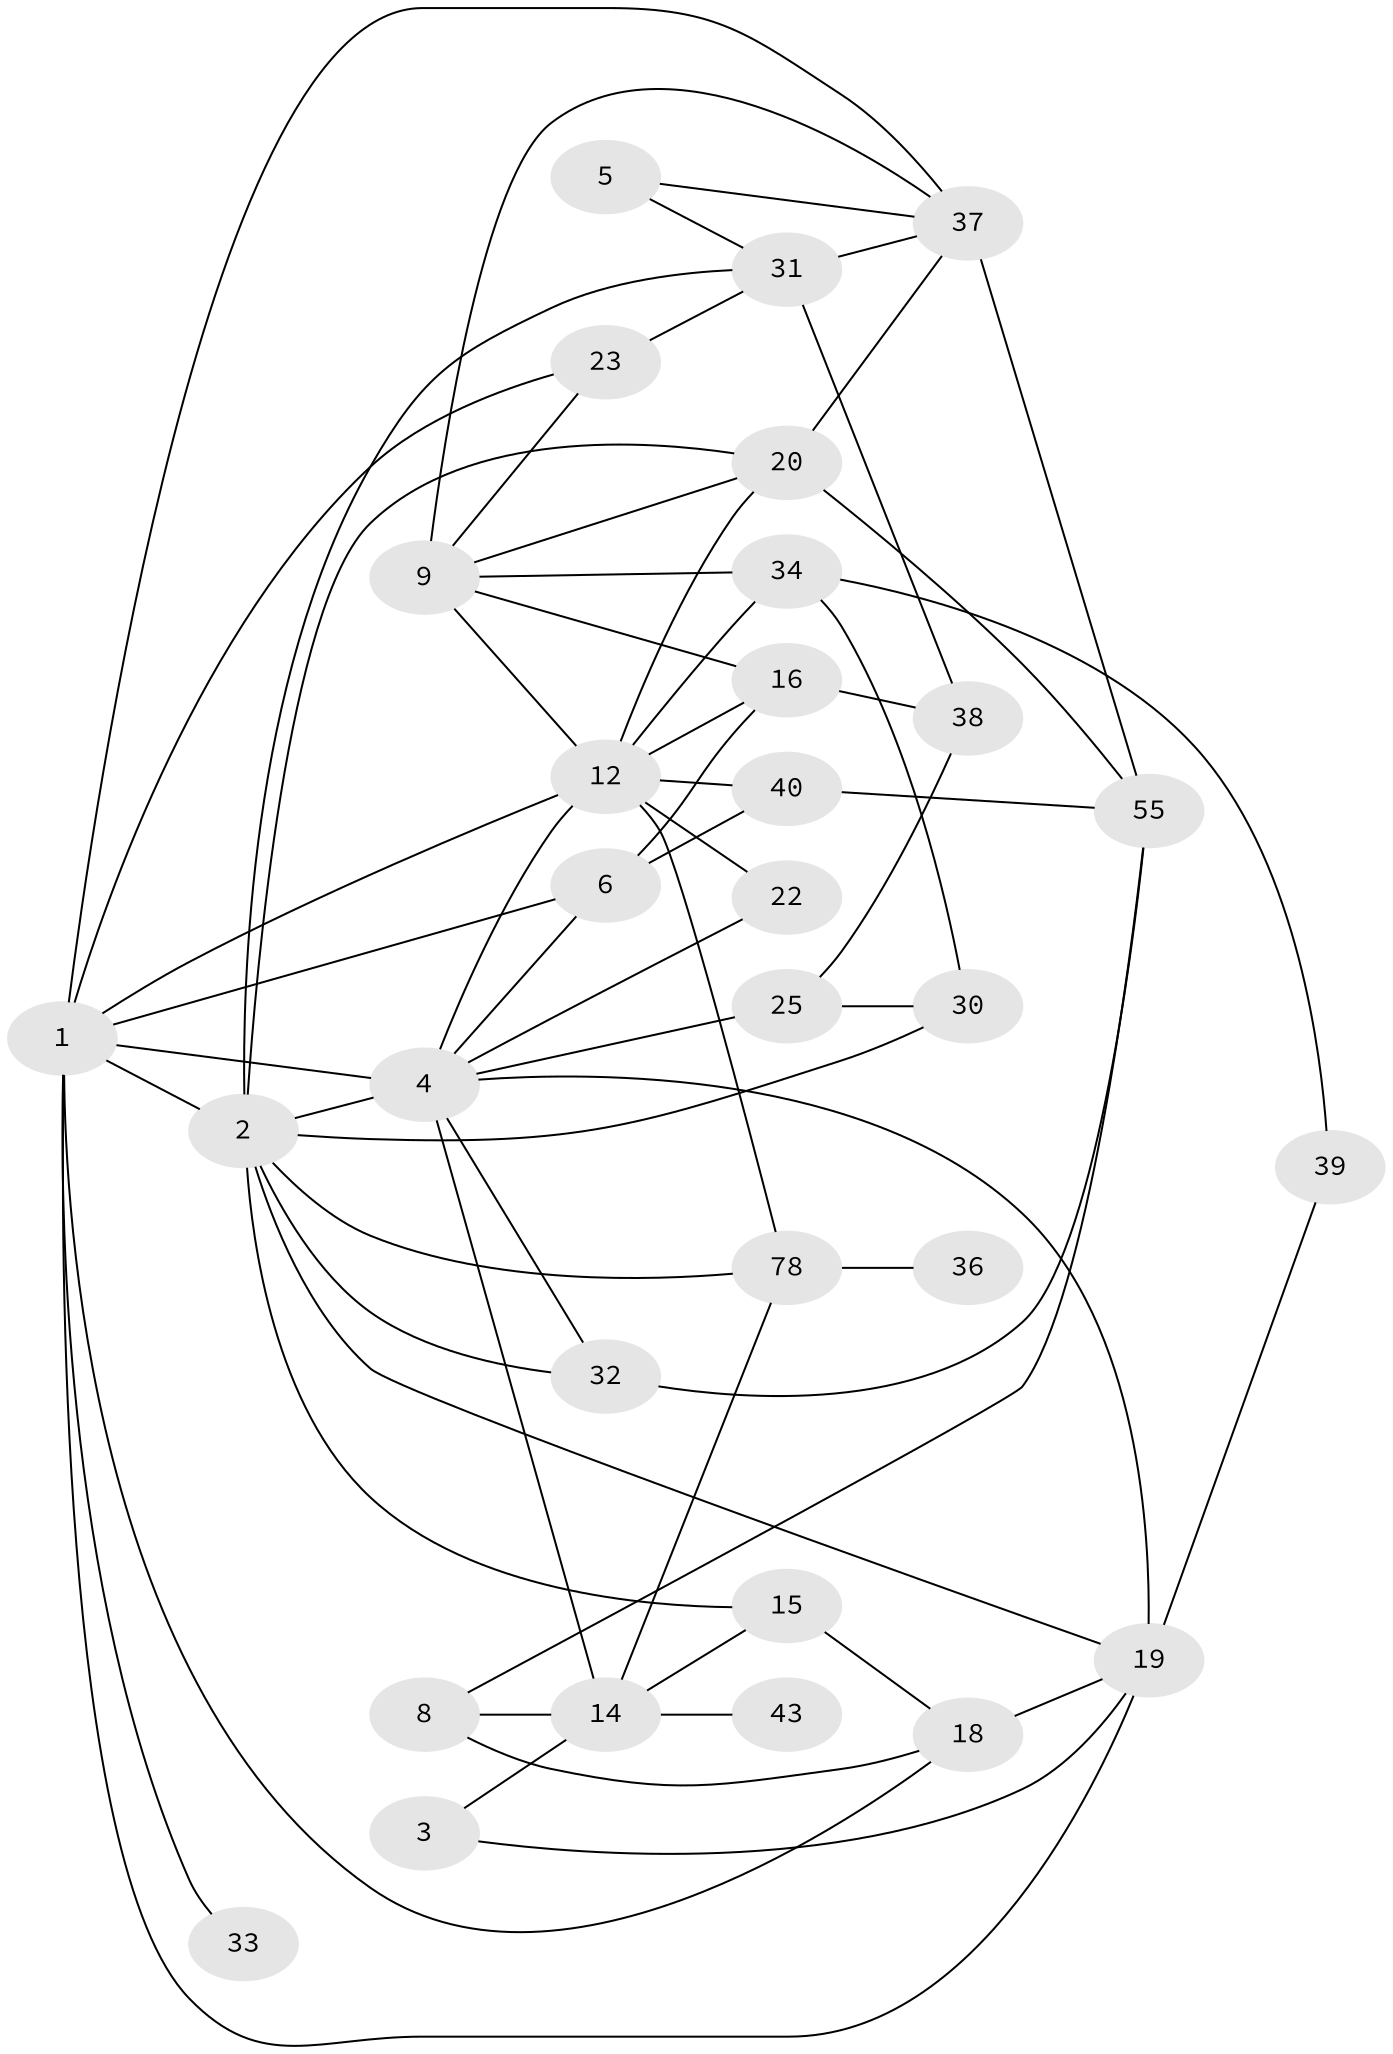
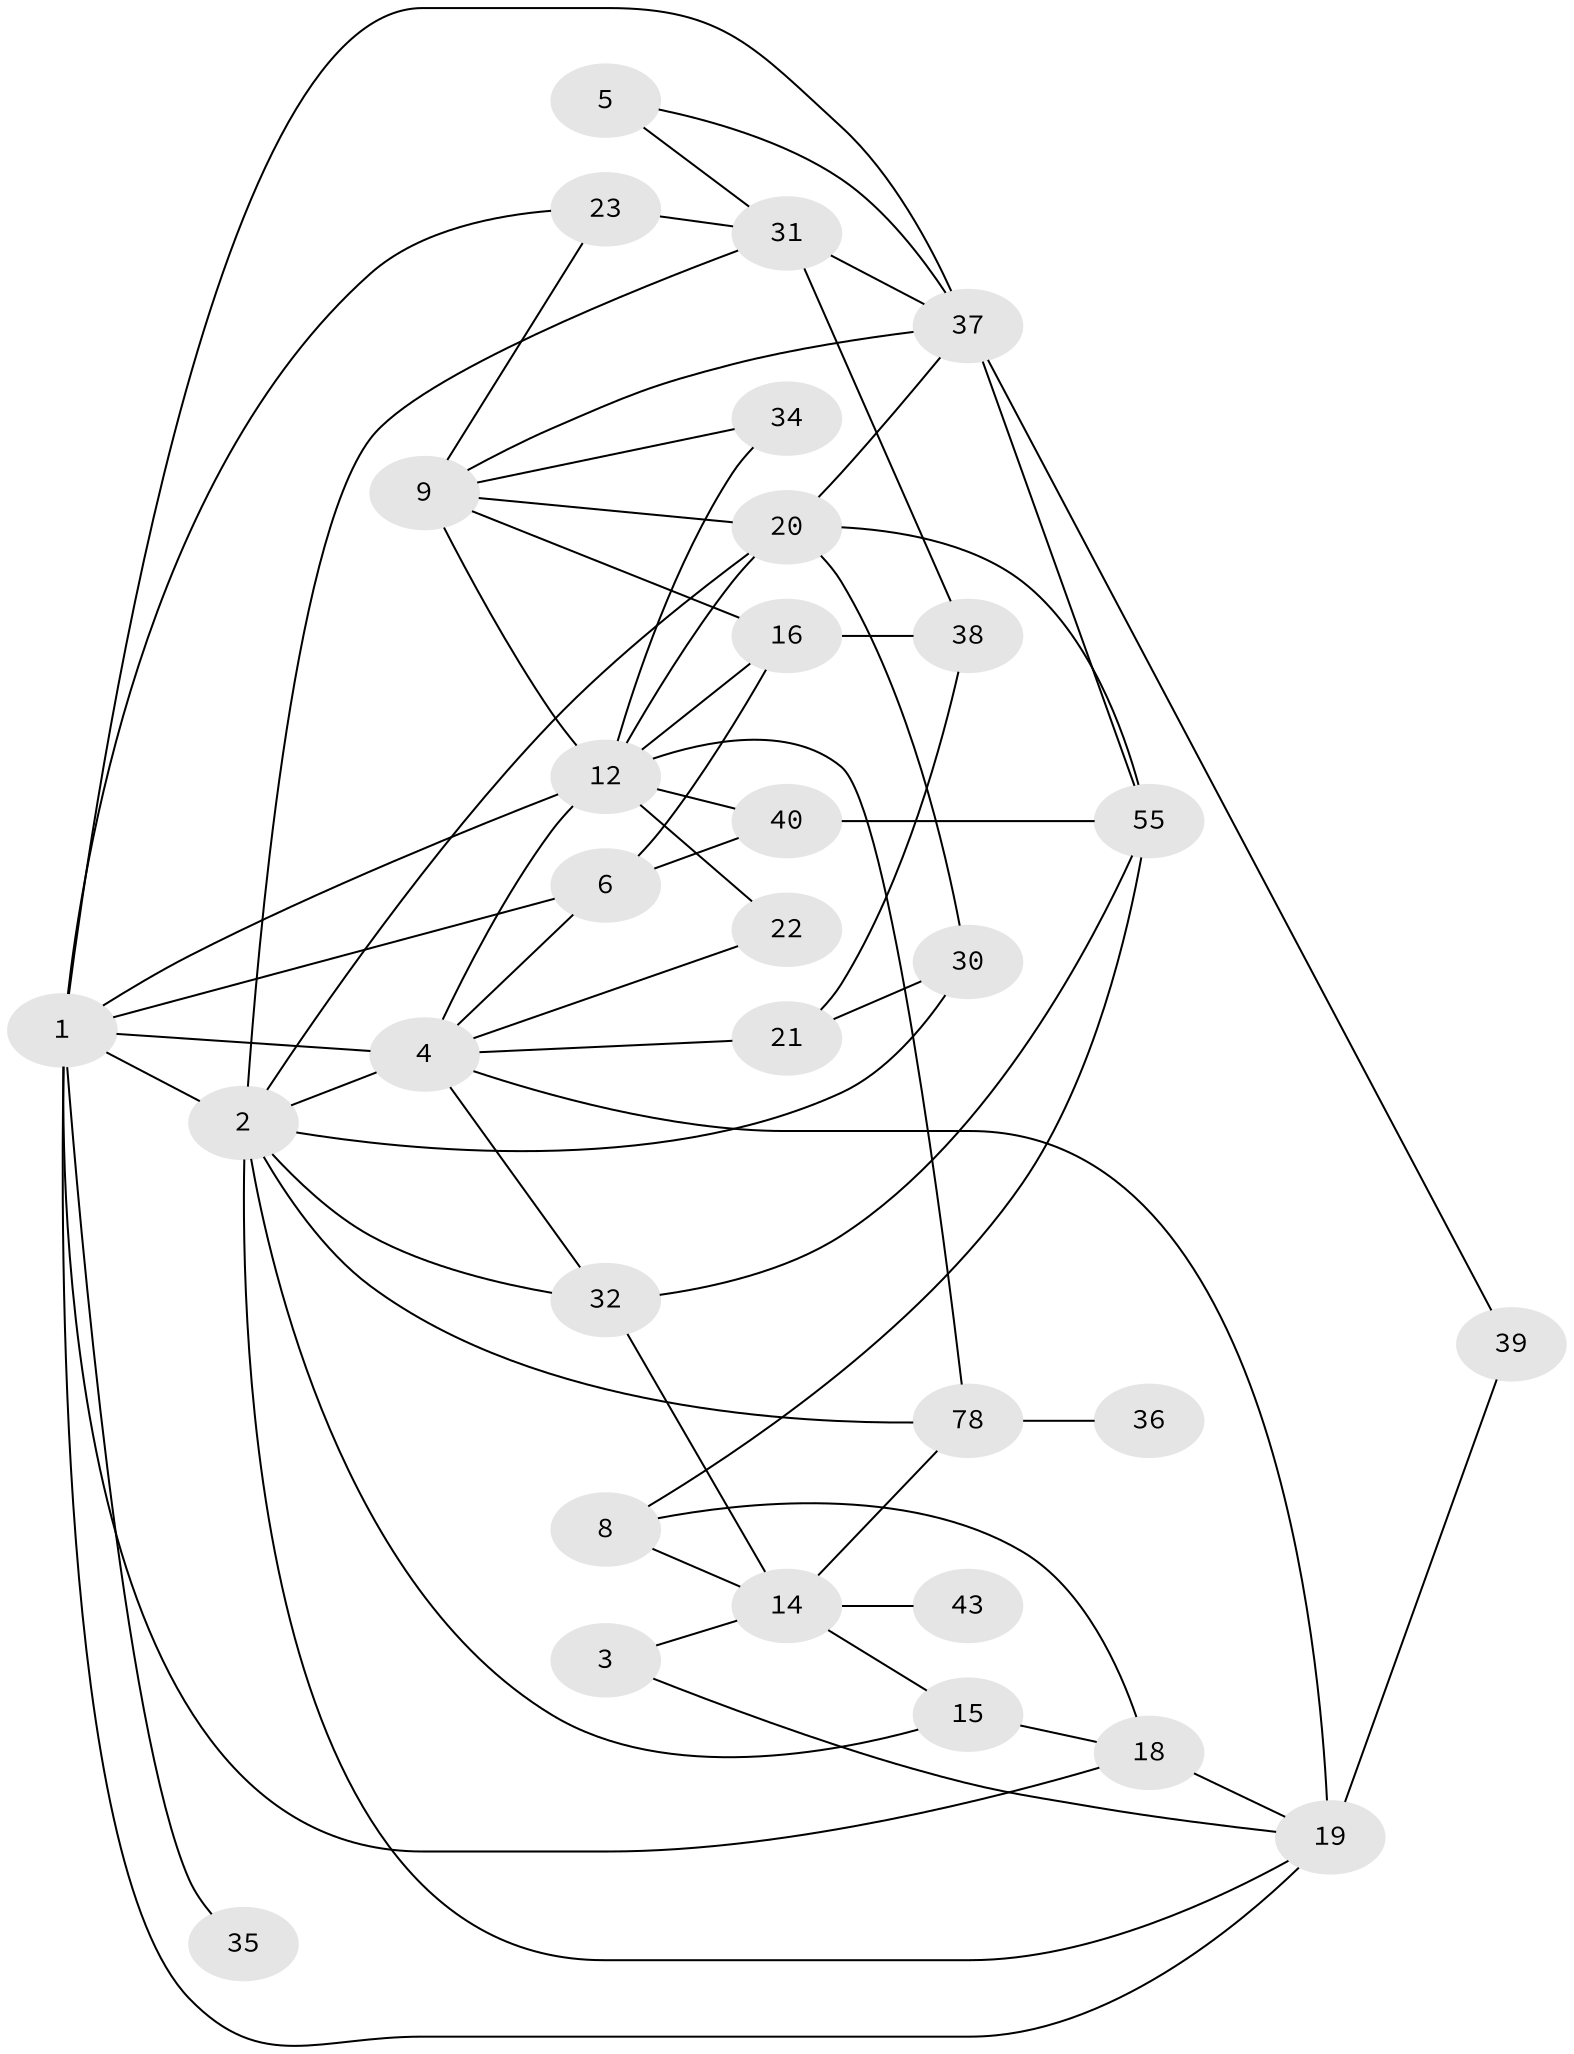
(1199, 753) -> (1240, 835)
(909, 777) -> (909, 733)
(787, 1006) -> (787, 1038)
(515, 1399) -> (696, 1453)
(244, 1944) -> (244, 1944)
